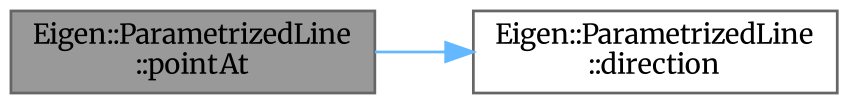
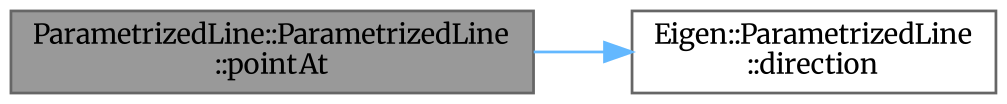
(193, 52) -> (272, 52)
